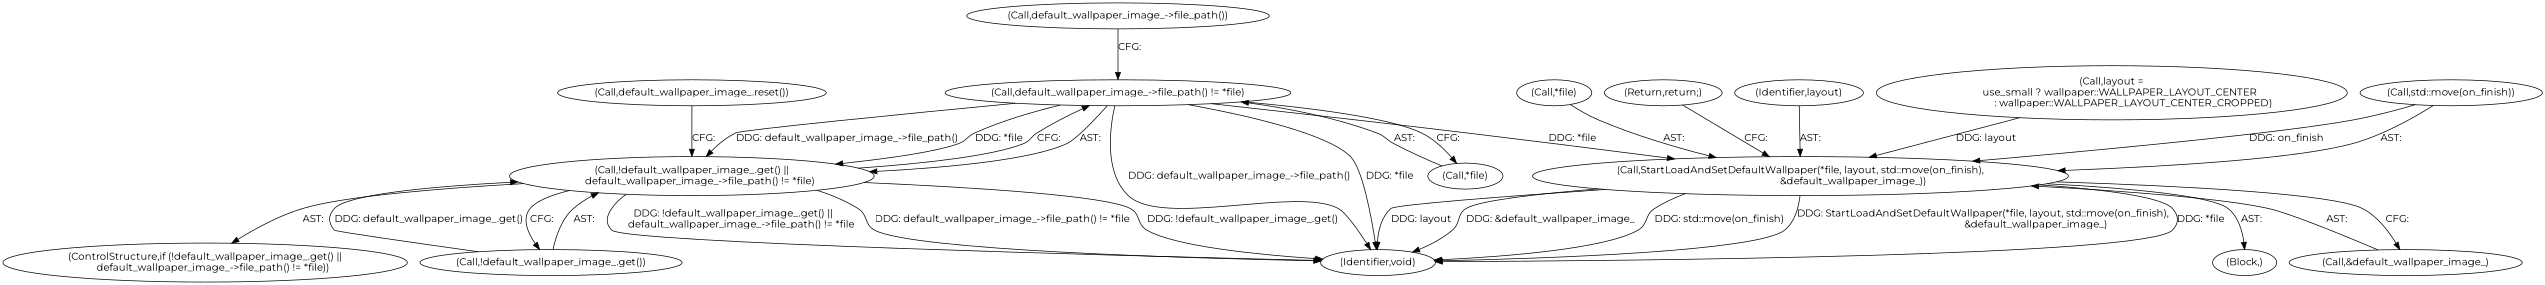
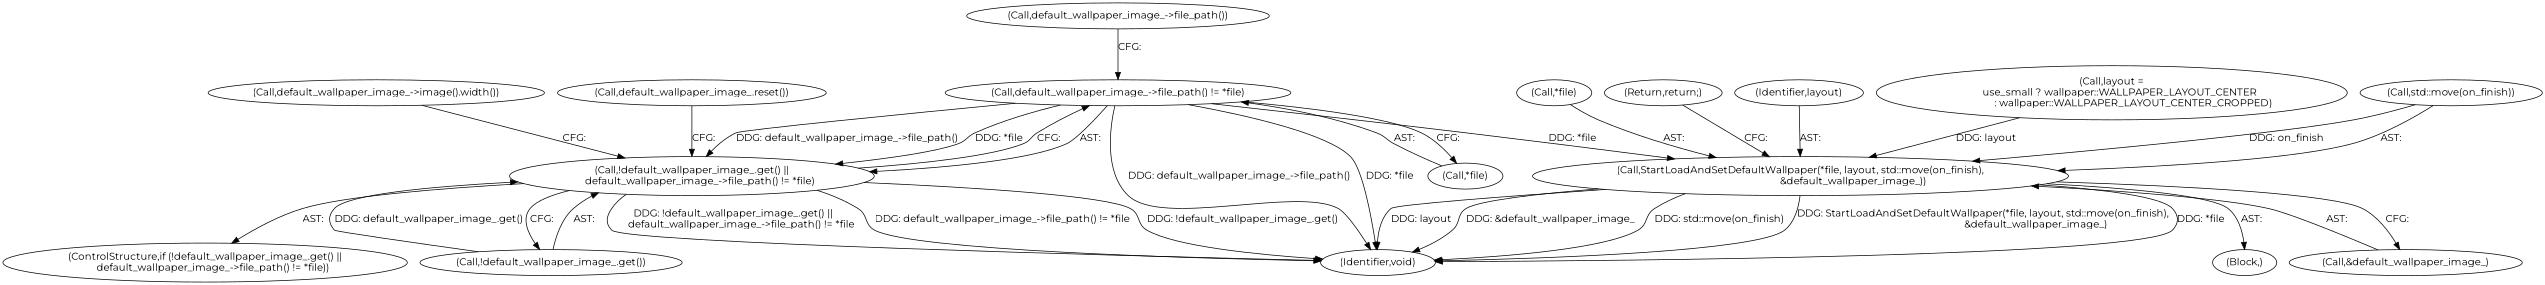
none -> (376, 93)
